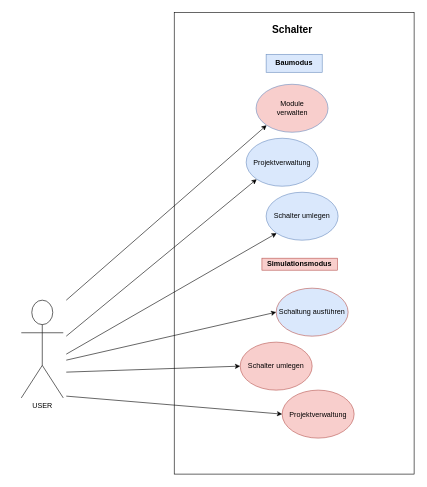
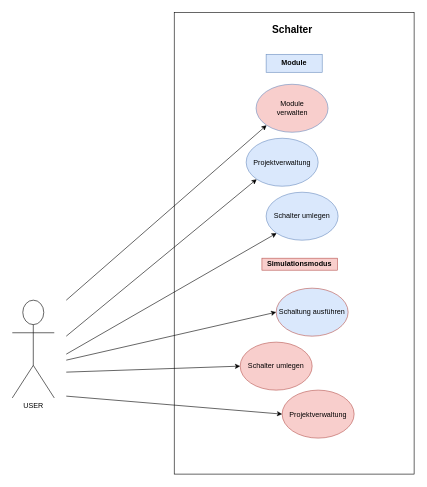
(294, 63) -> (294, 63)
(42, 349) -> (33, 349)
